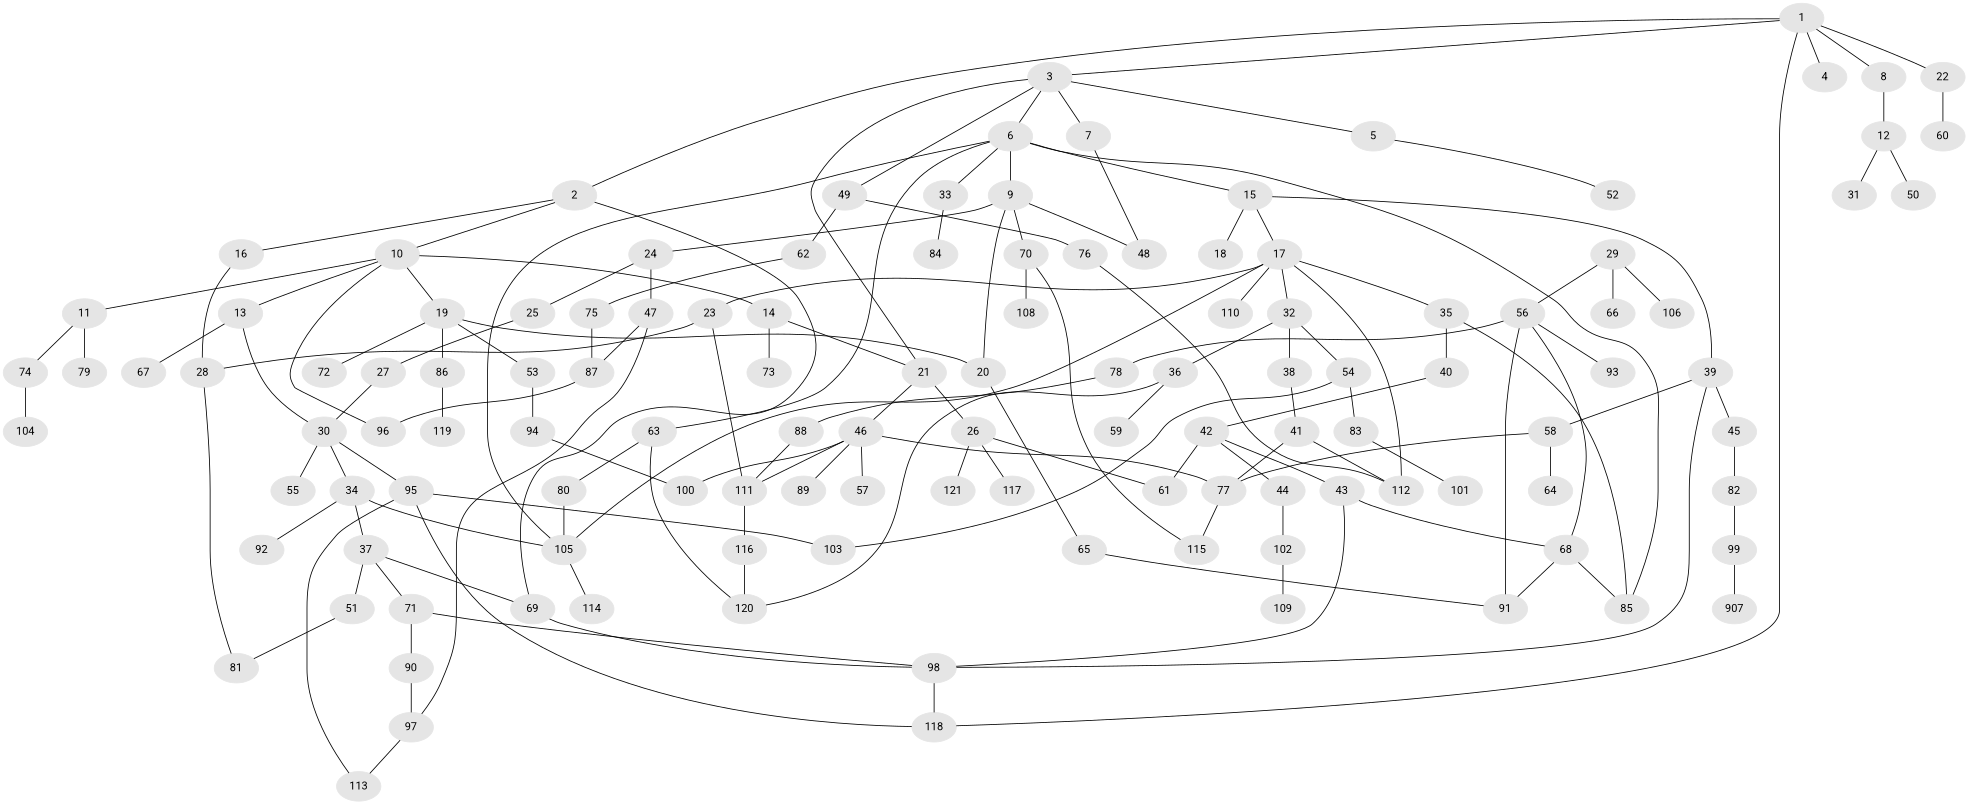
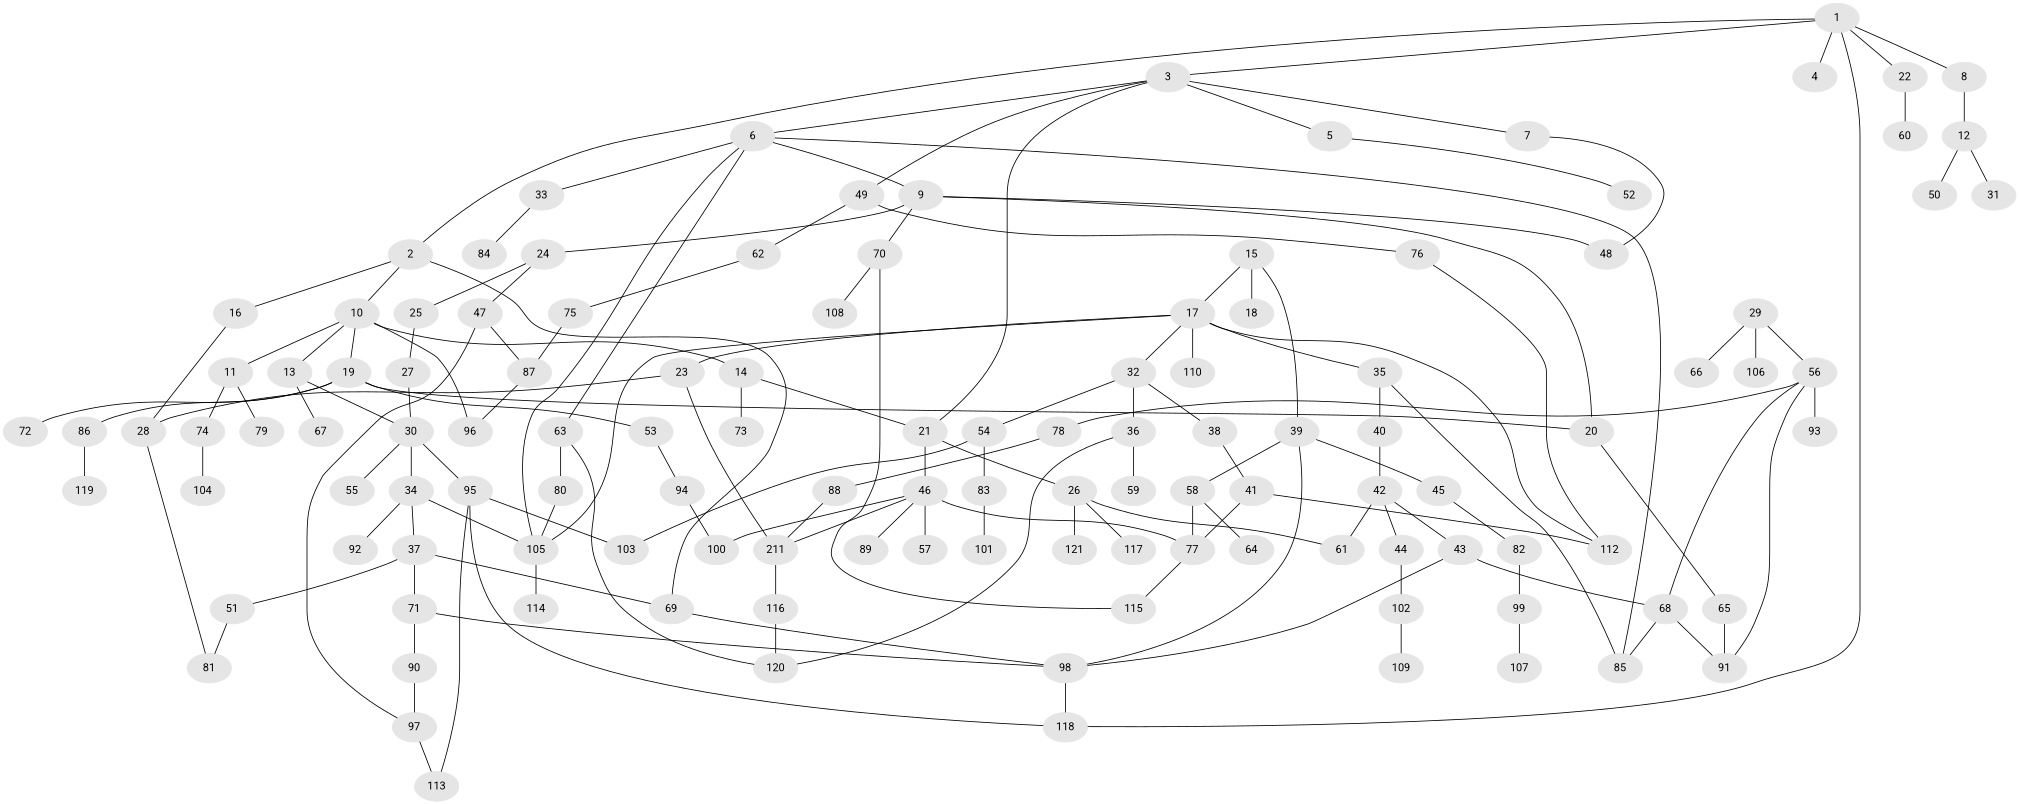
(1129, 168) -> none
(744, 491) -> (776, 550)
(1734, 609) -> (1519, 668)
